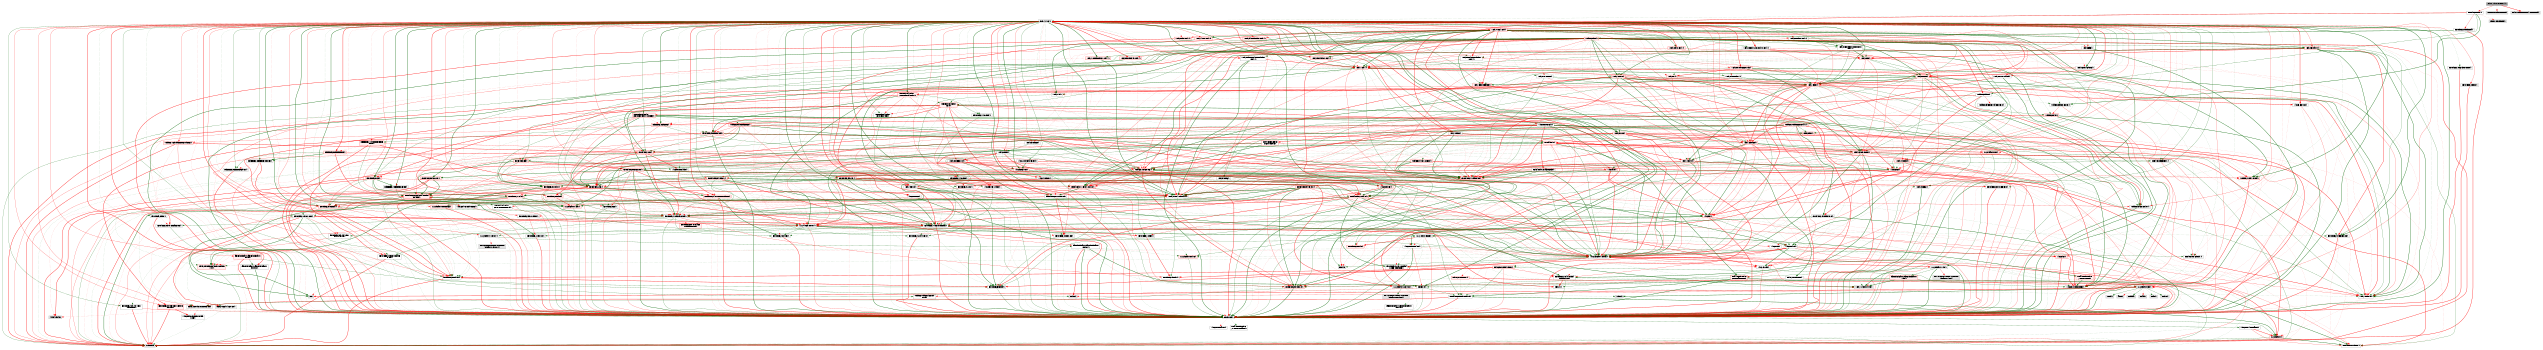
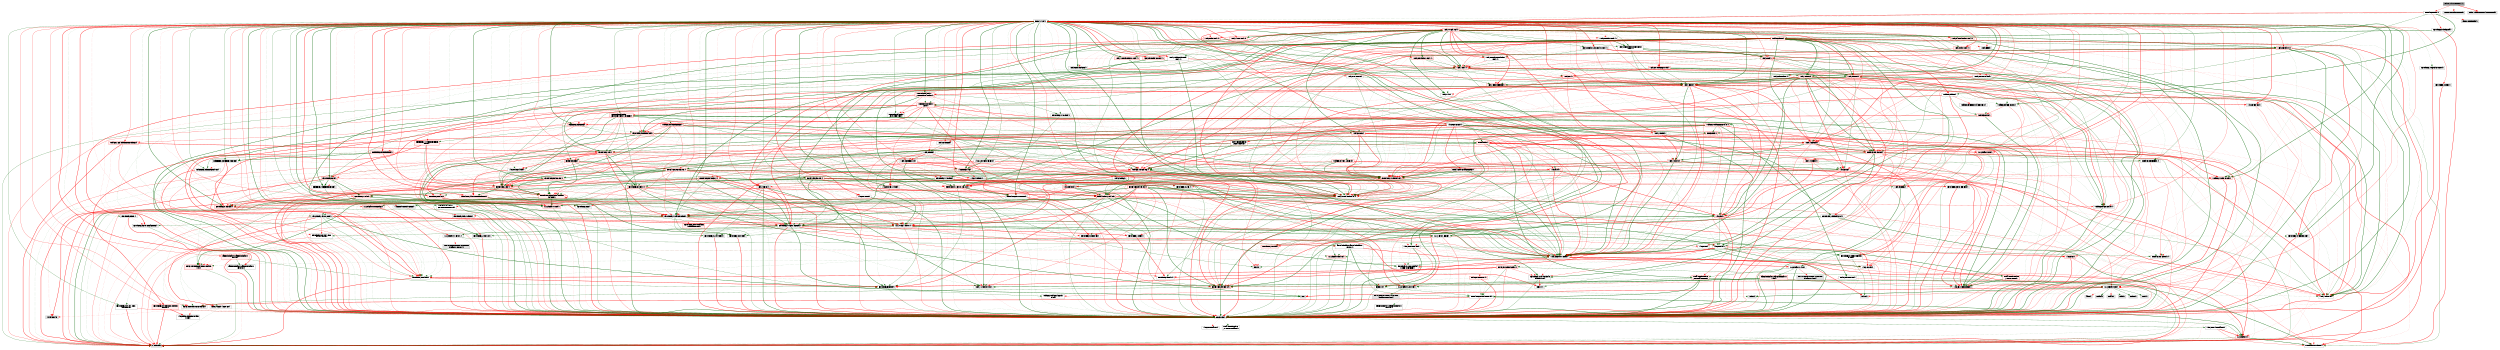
(1253, 58) -> (1178, 58)
(2271, 283) -> (2084, 292)
